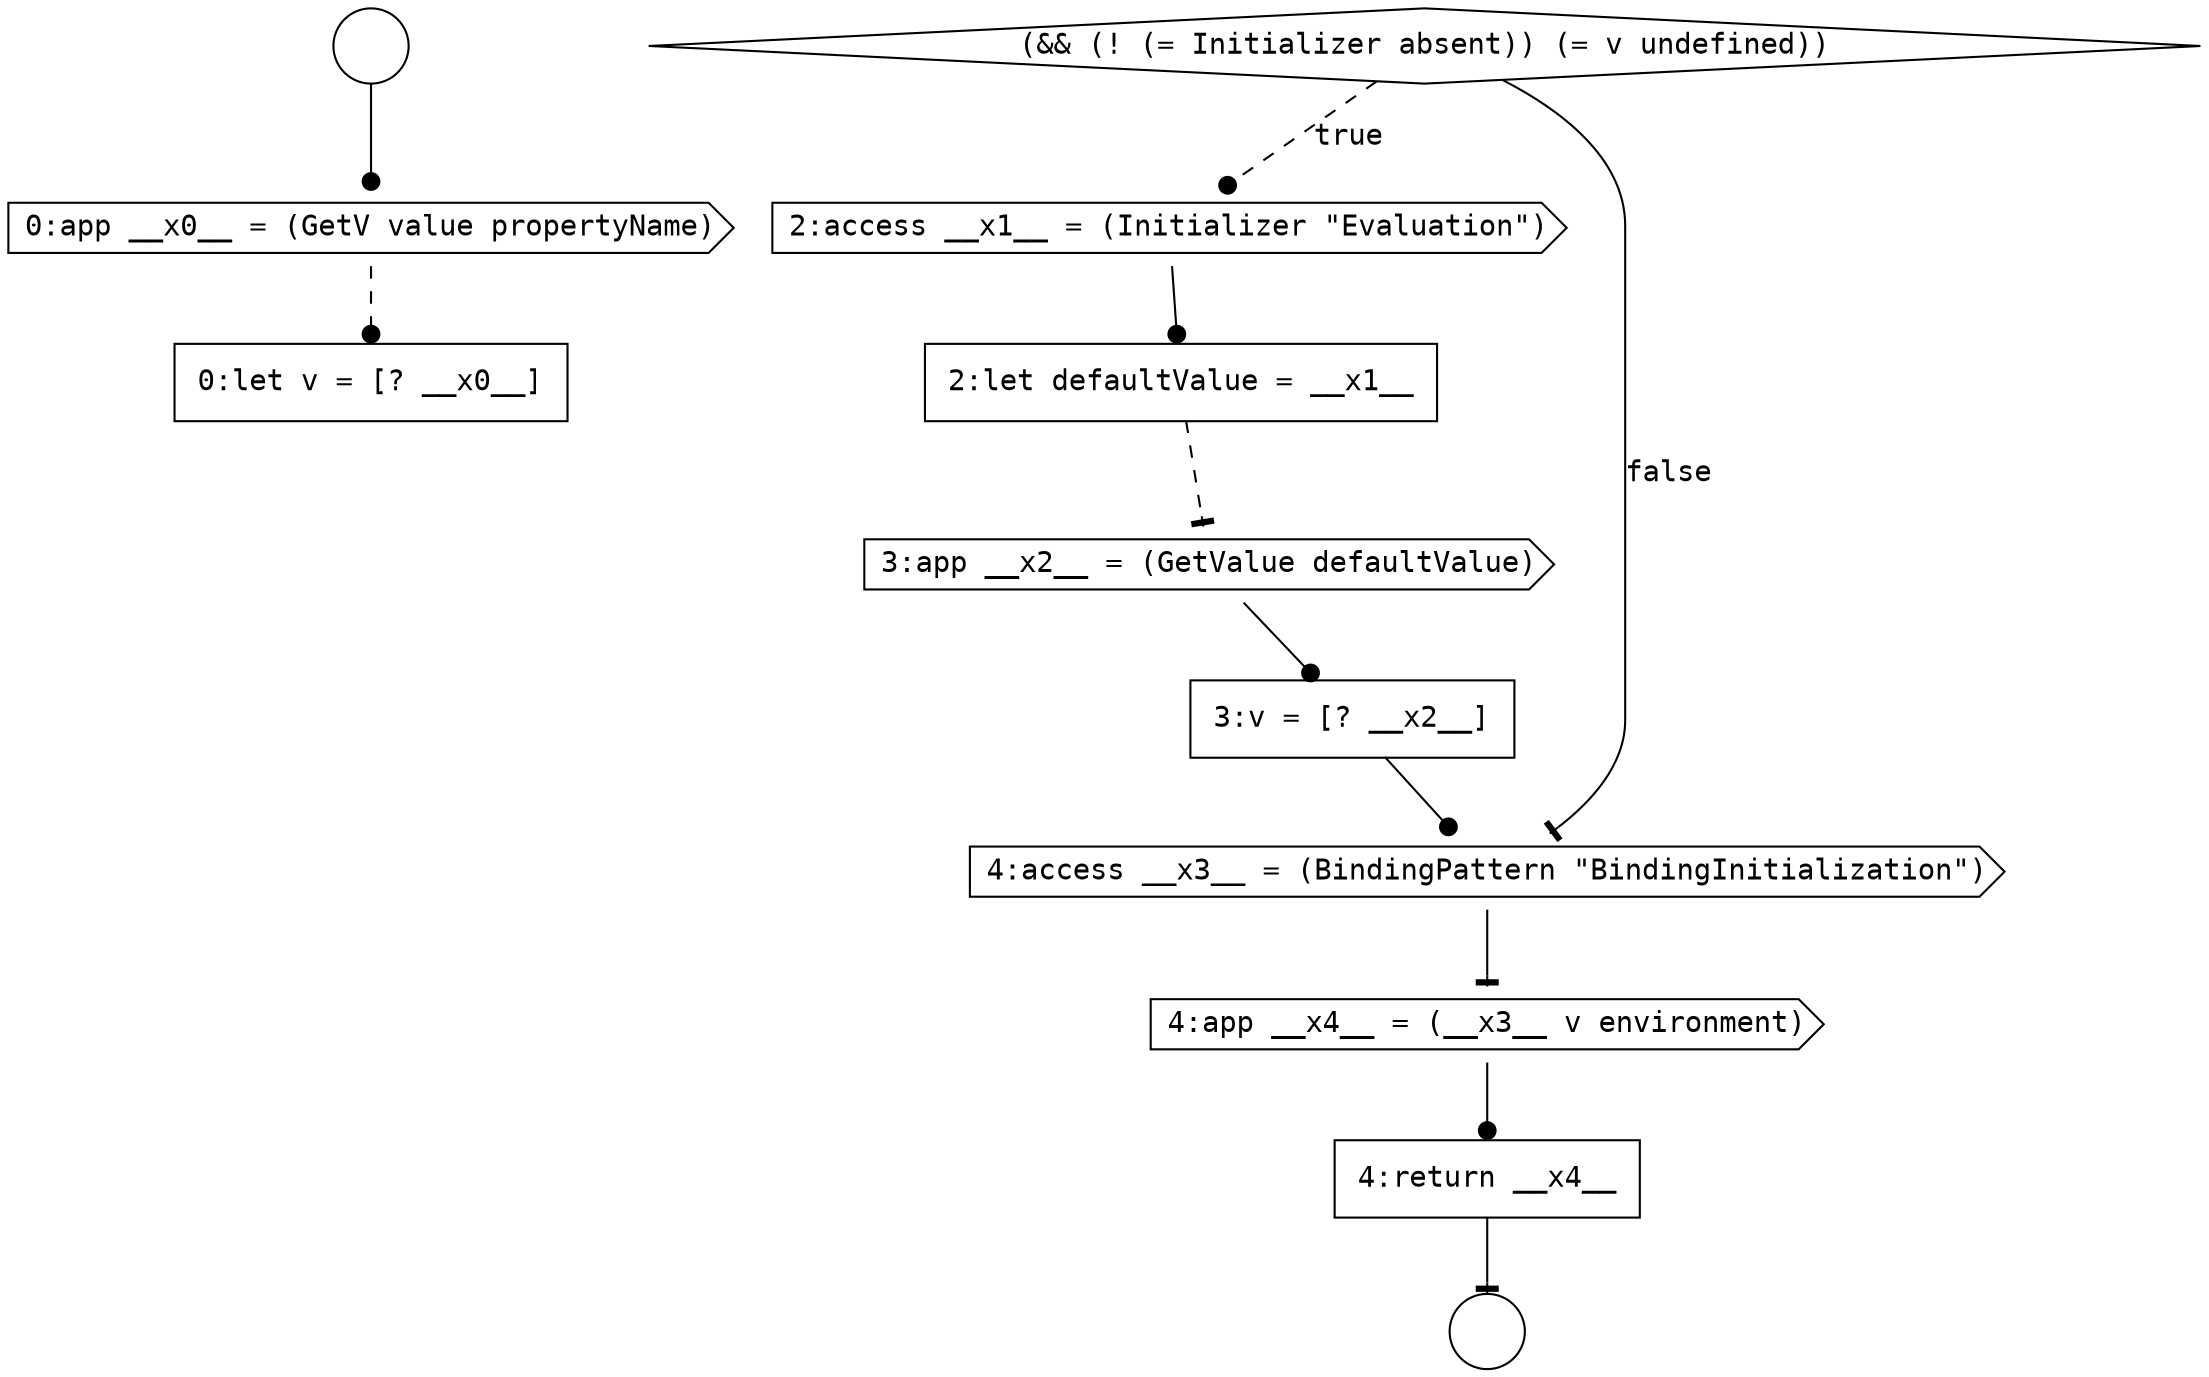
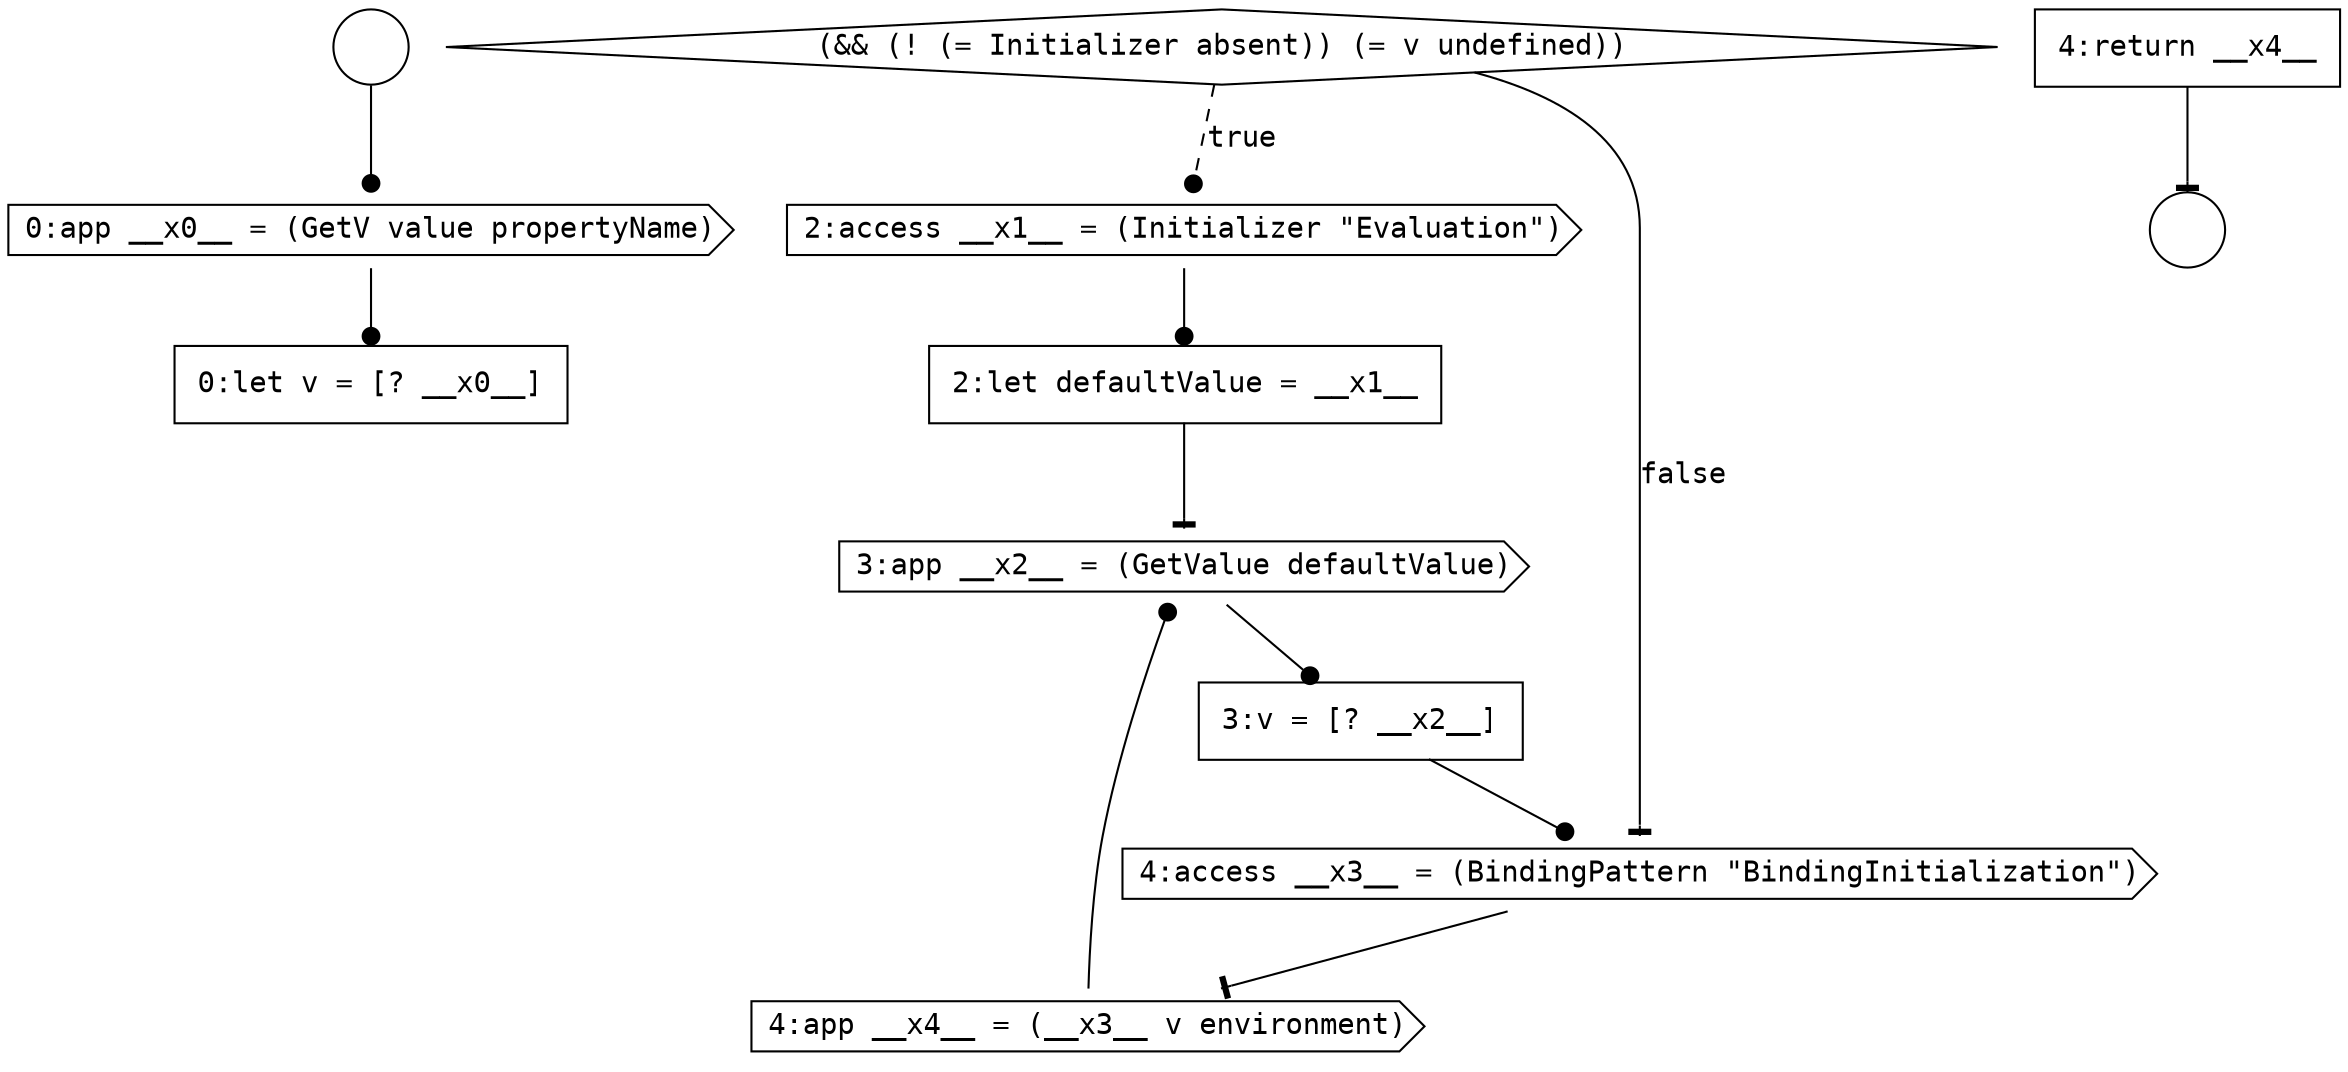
(371, 296) -> (371, 298)
(1194, 468) -> (1184, 470)
(1487, 1092) -> (1110, 801)
